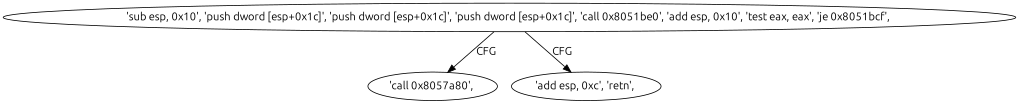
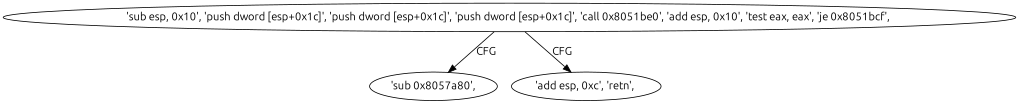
(433, 86) -> (433, 86)
